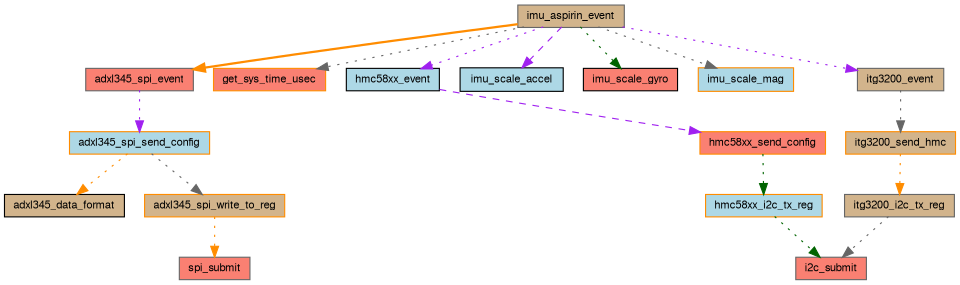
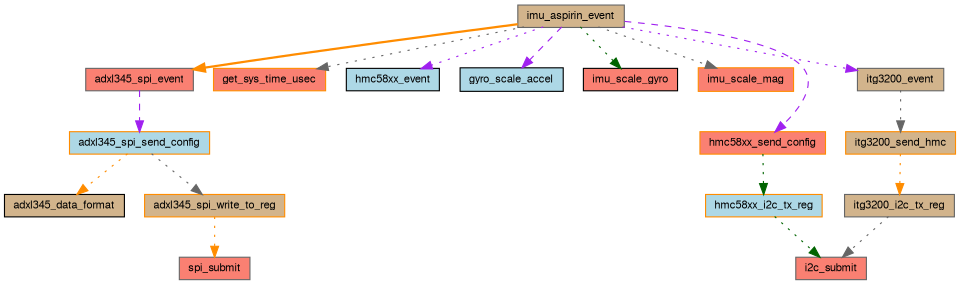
(512, 80) -> (512, 80)
(746, 80) -> (746, 80)
(140, 105) -> (140, 105)
(565, 111) -> (749, 42)
